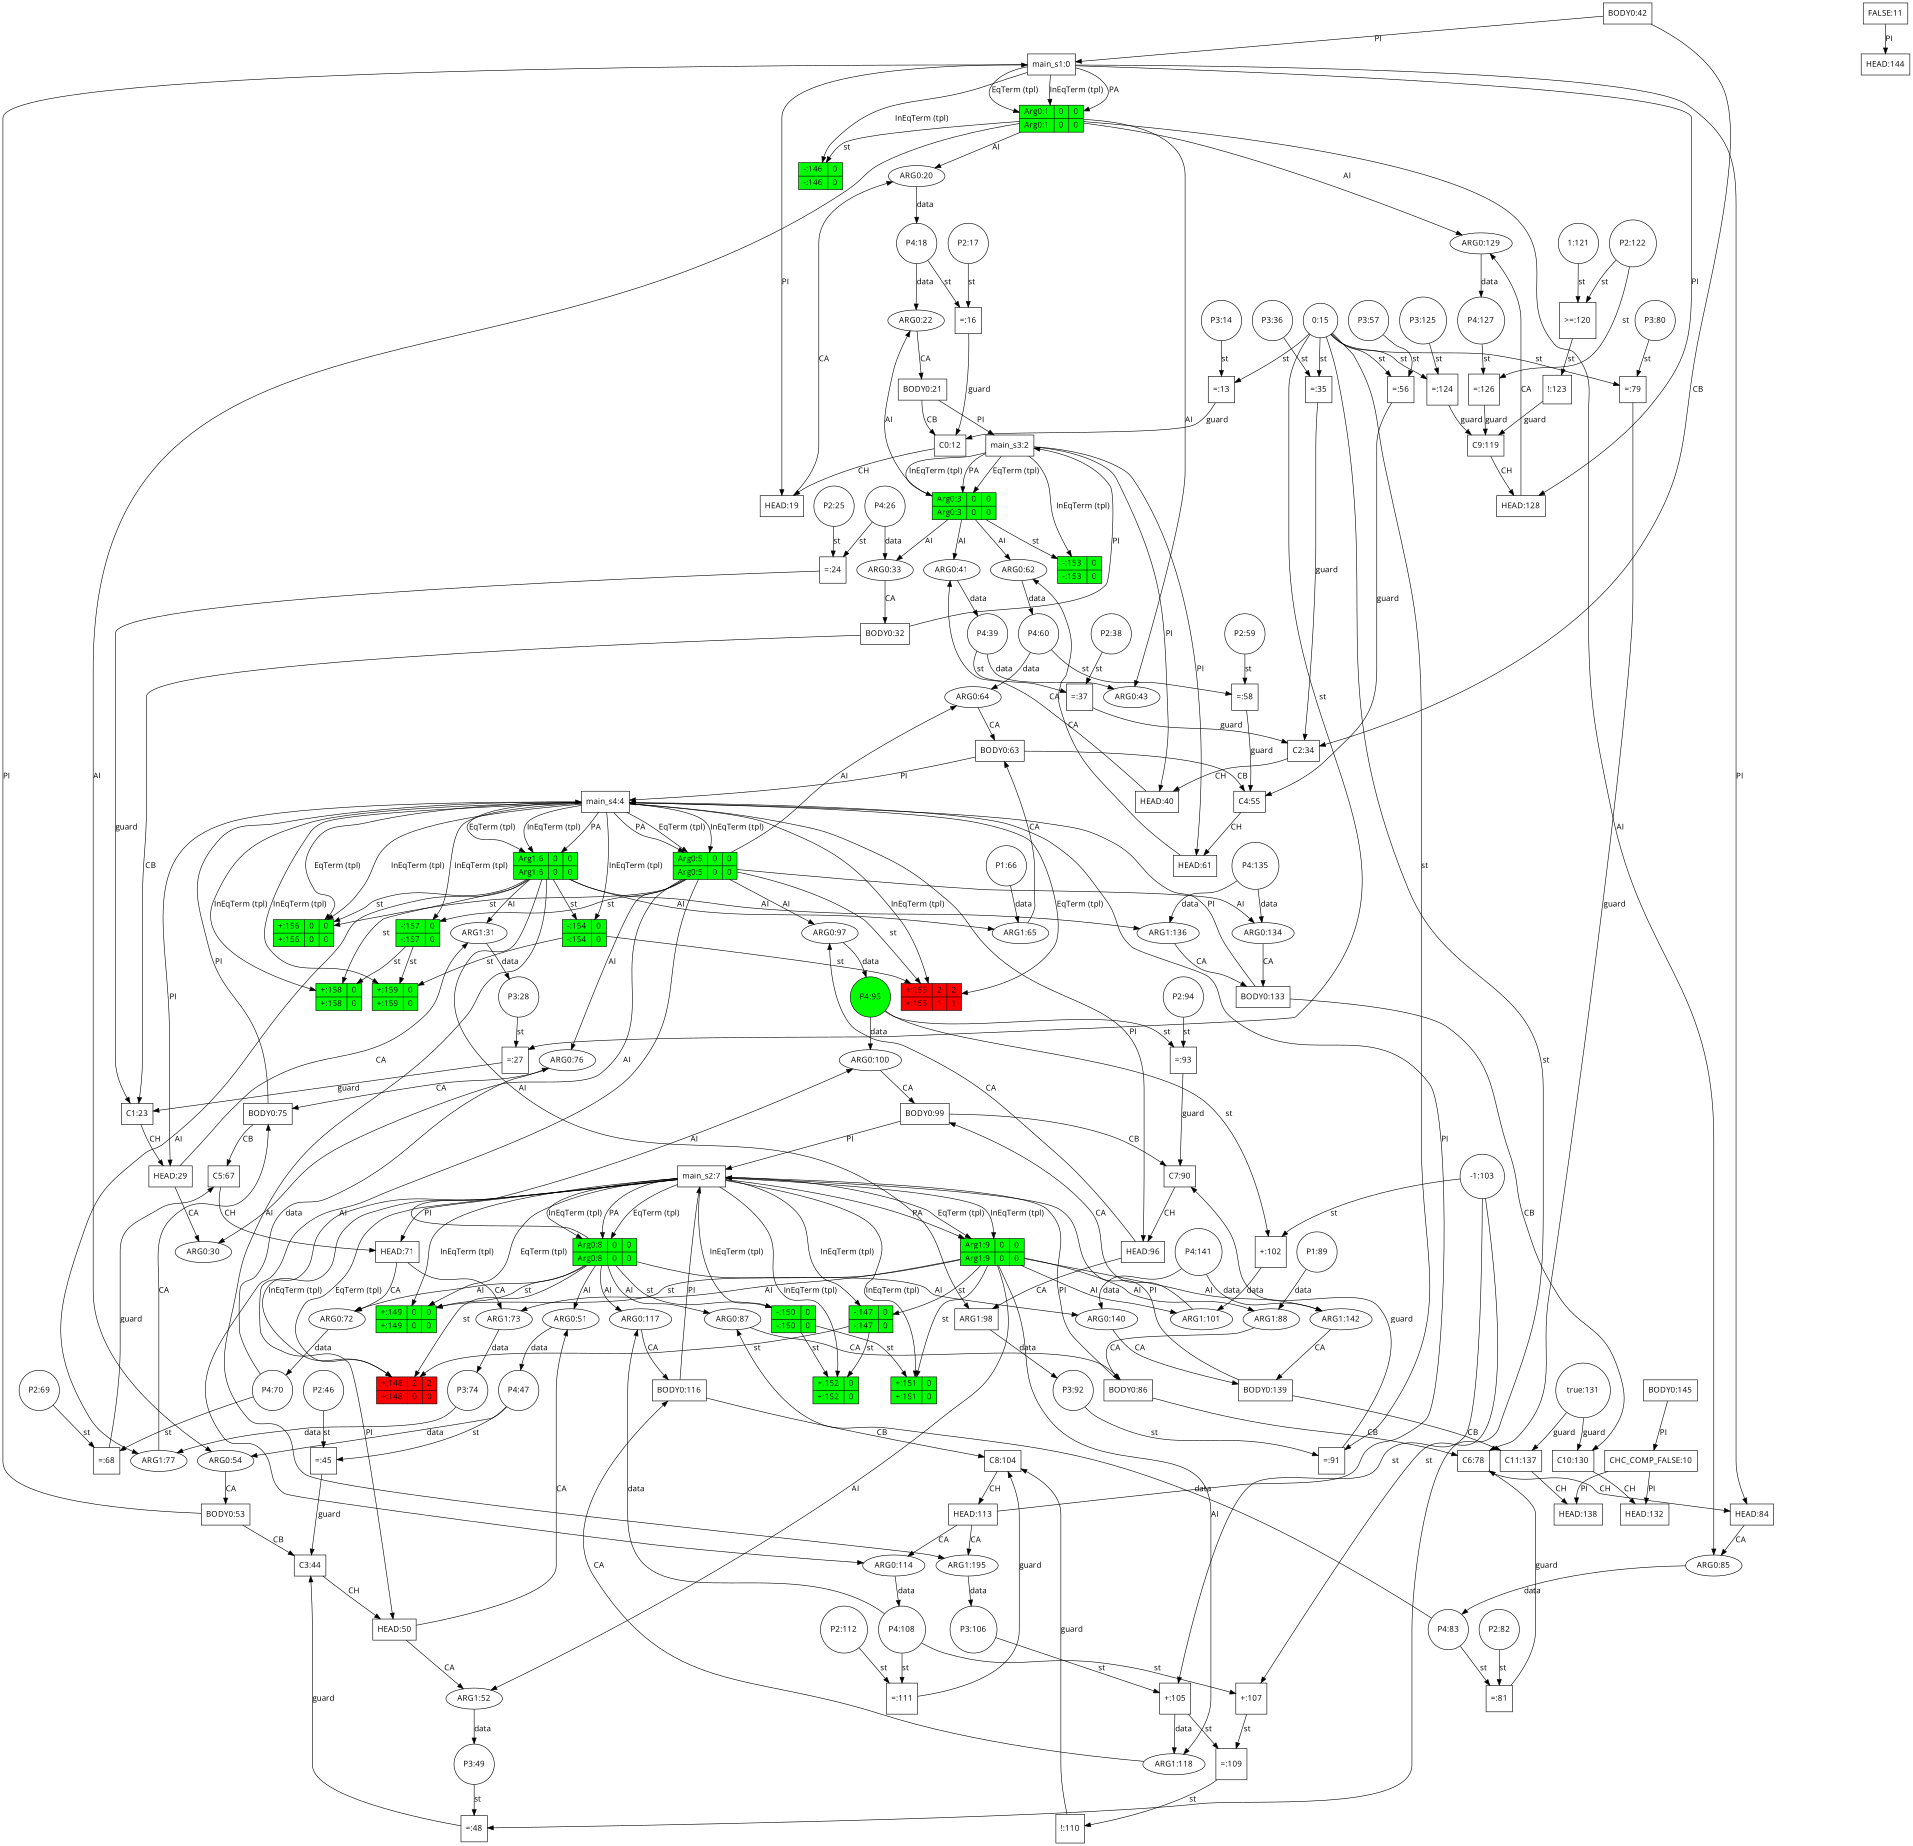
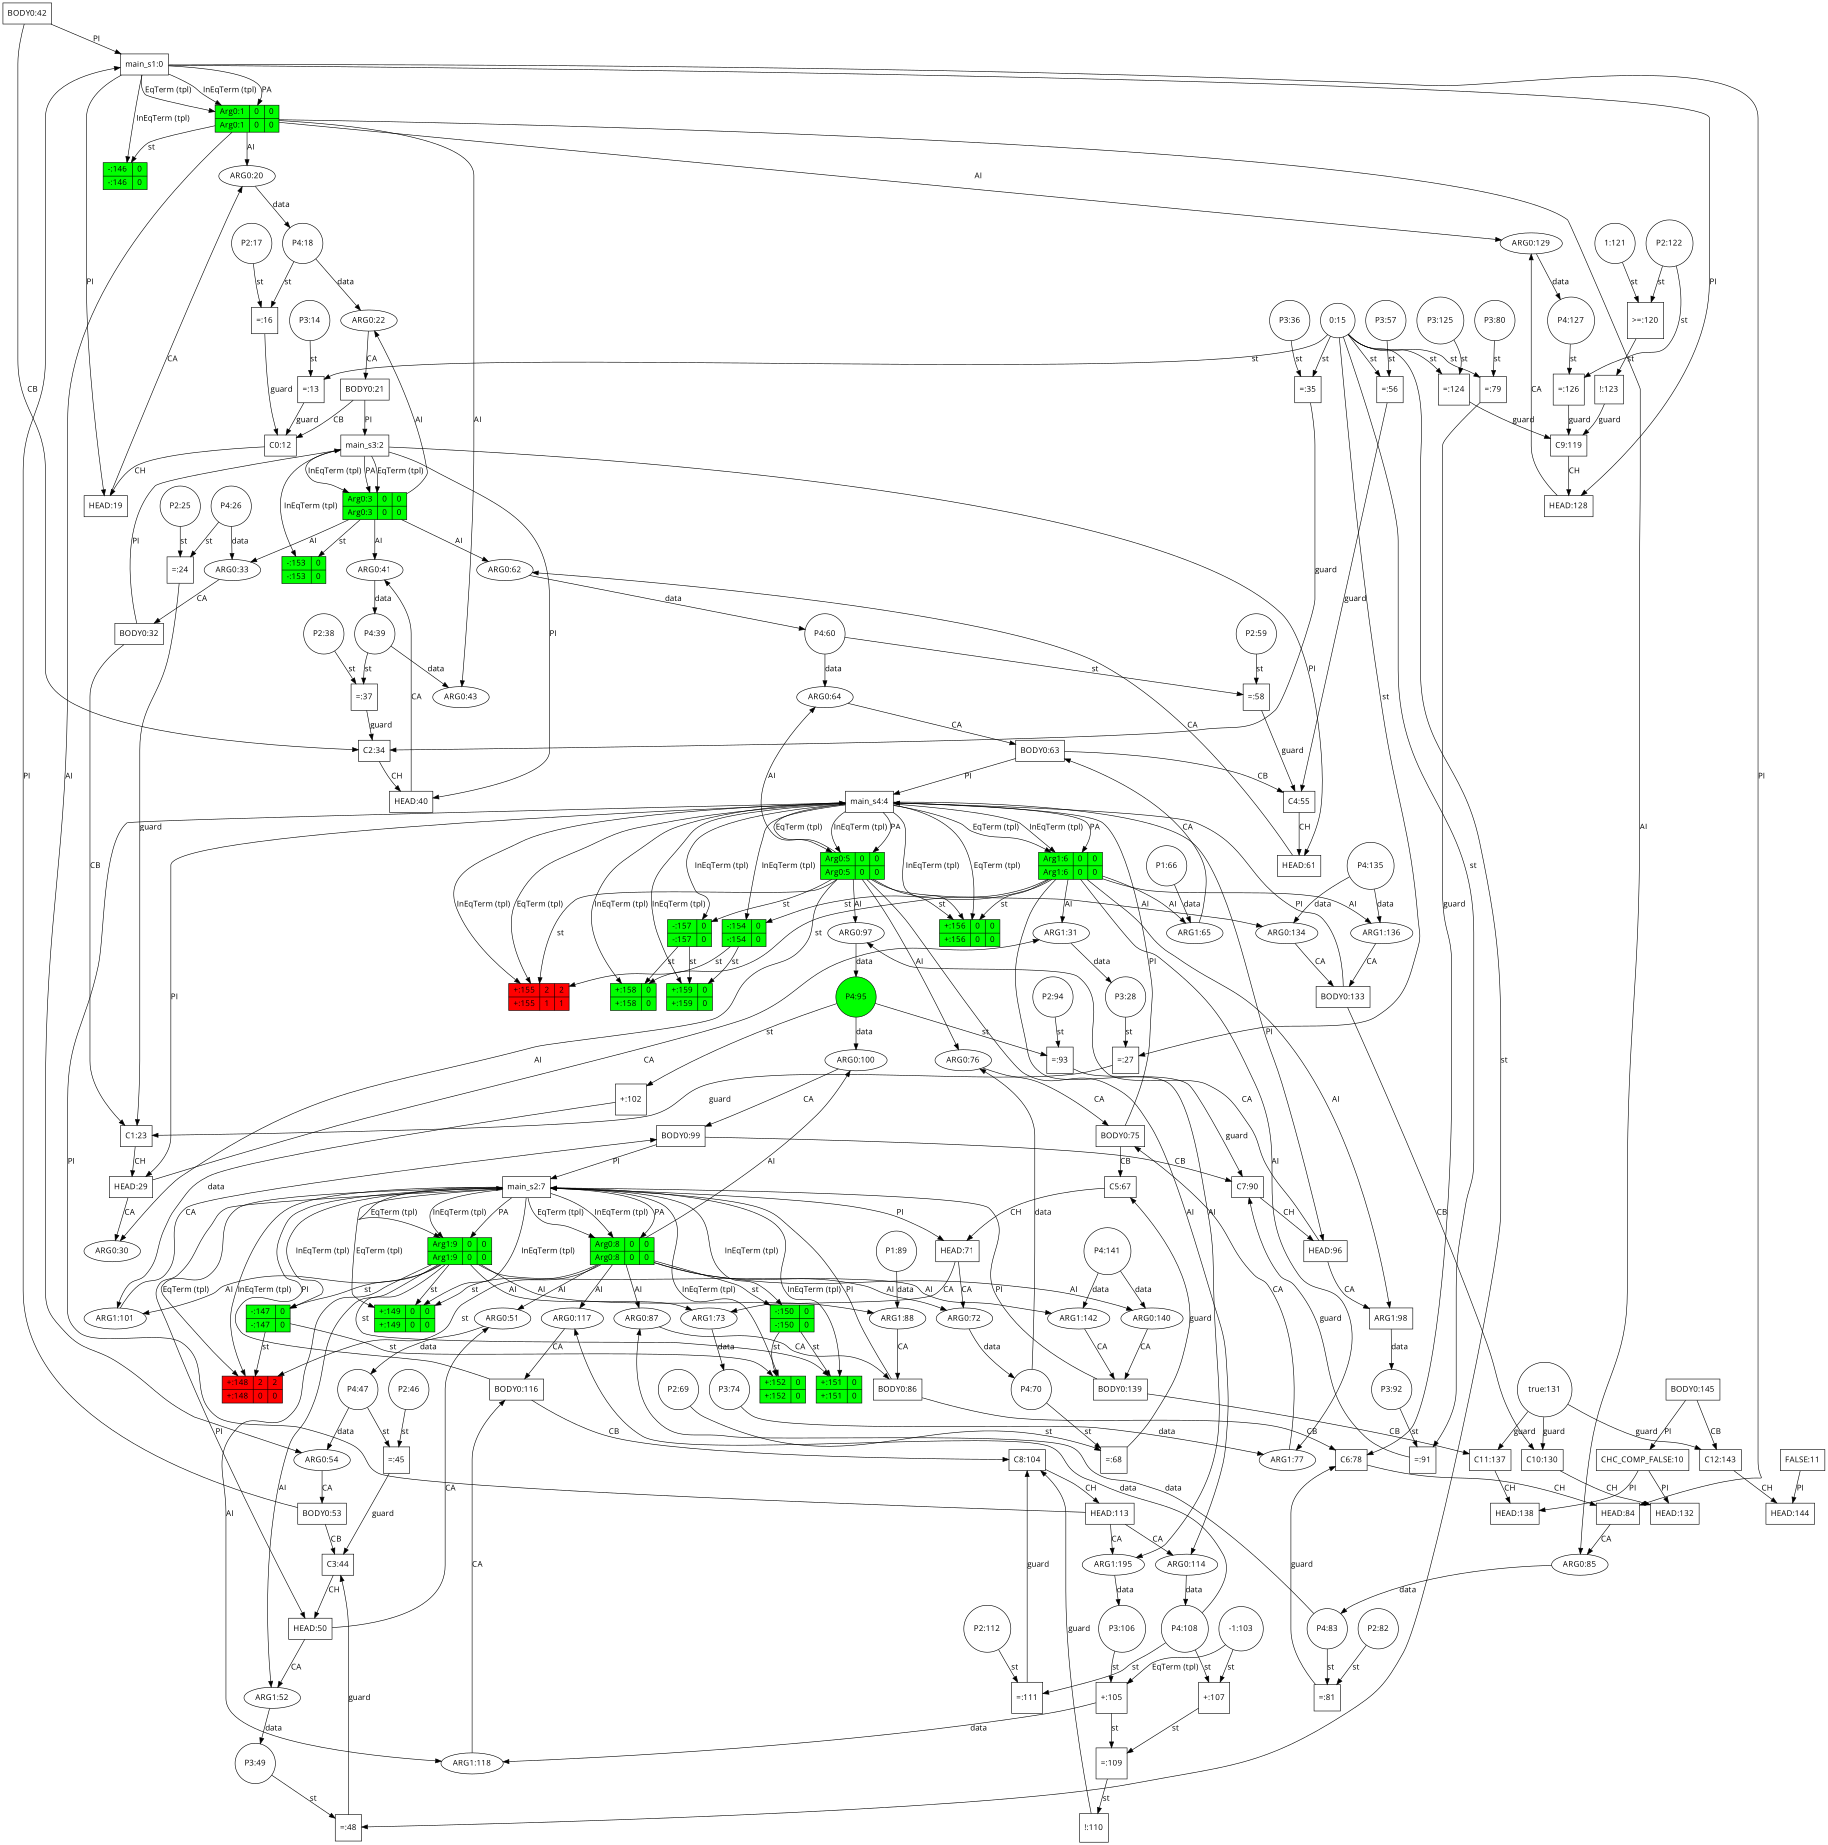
(1370, 1196) -> none
none -> (1721, 1460)
(1396, 1461) -> (1175, 1667)
